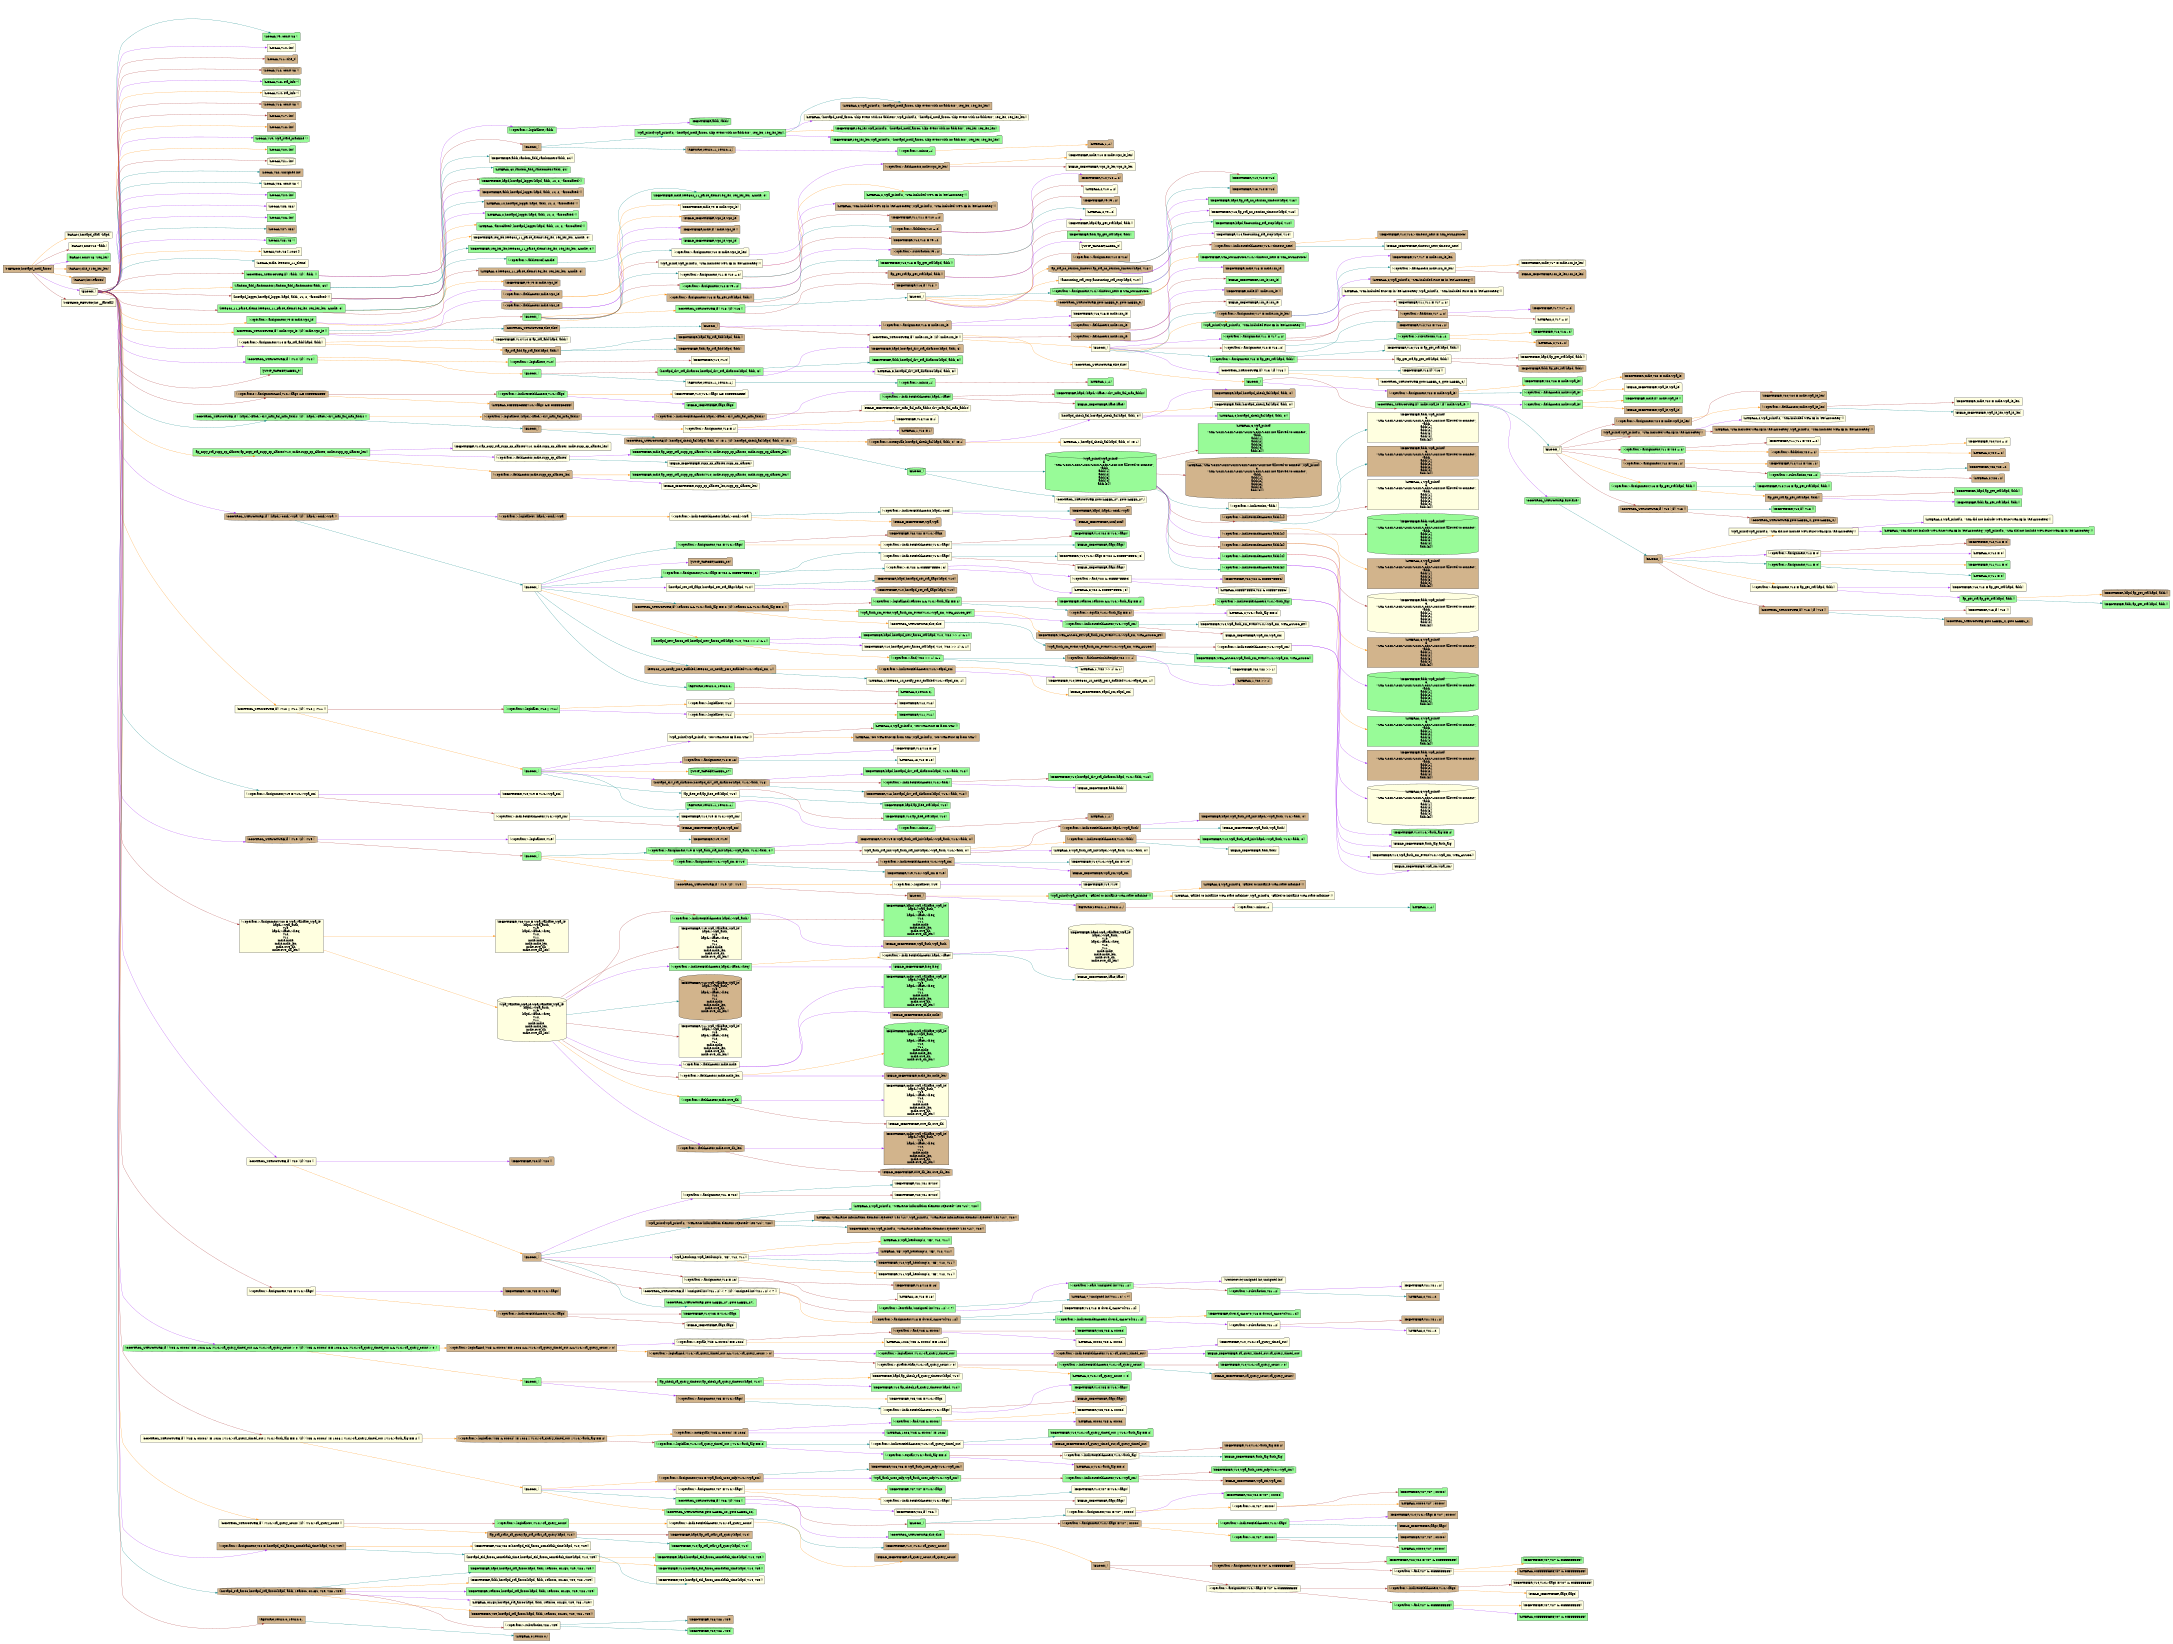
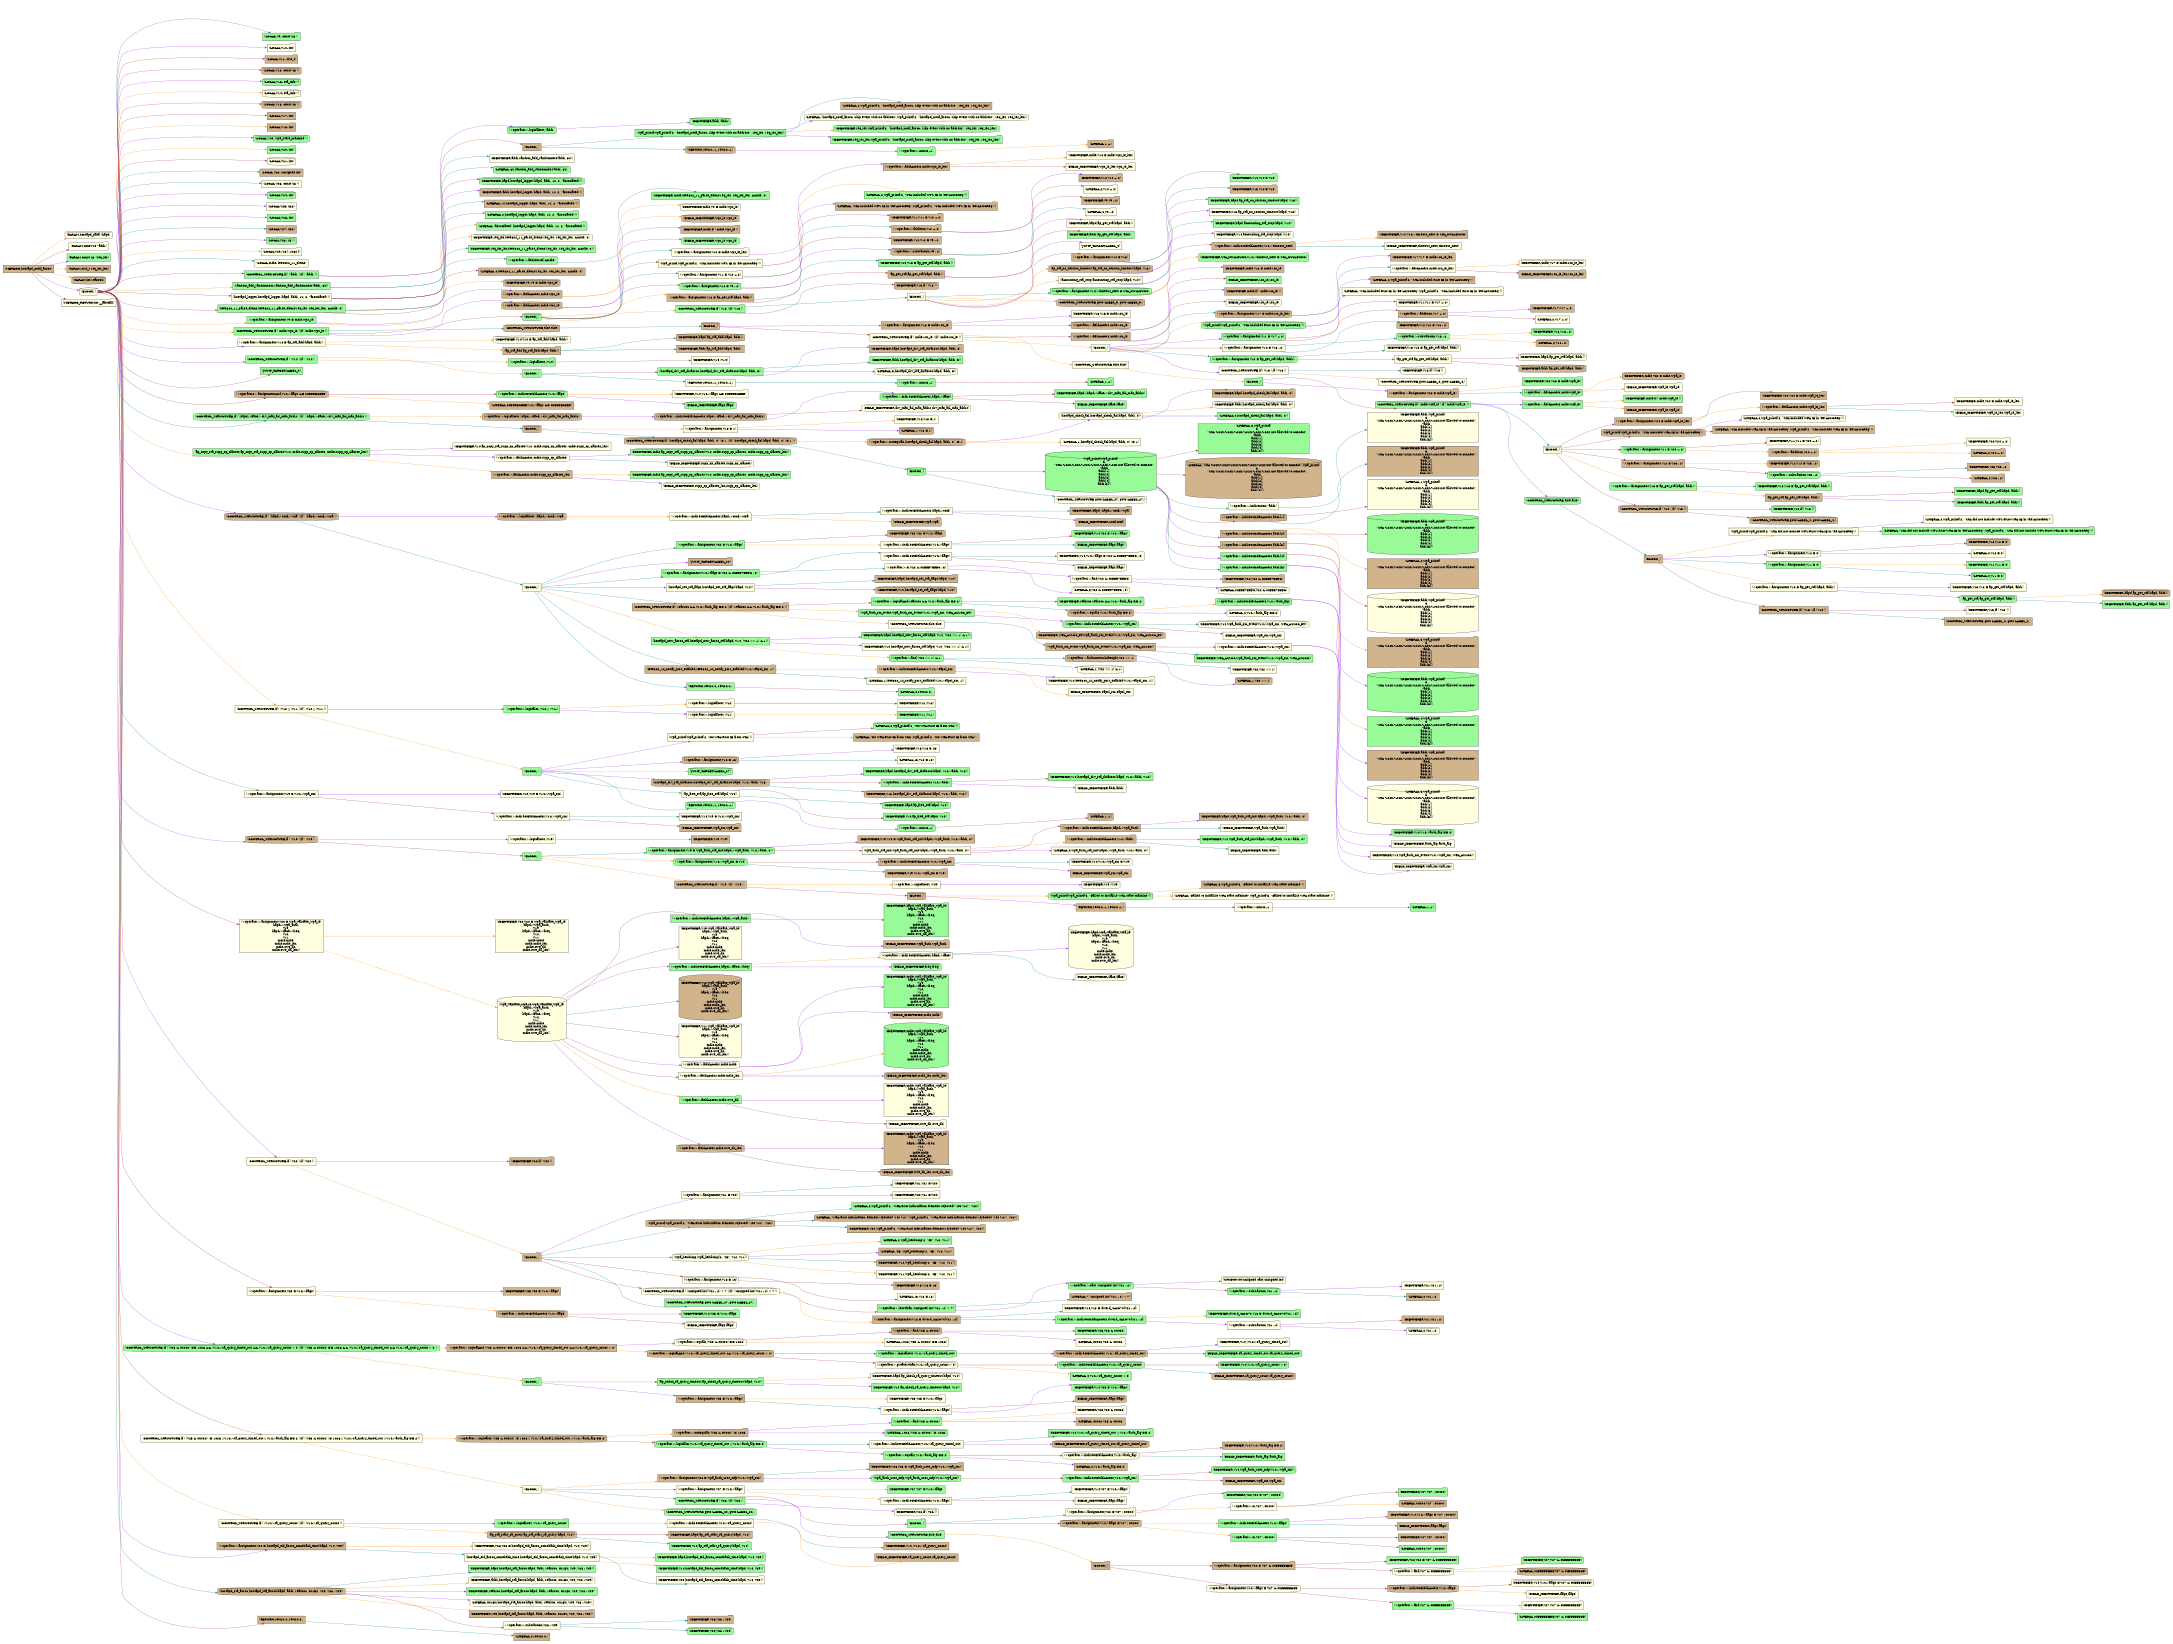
(1254, 1280) -> (1254, 1280)
